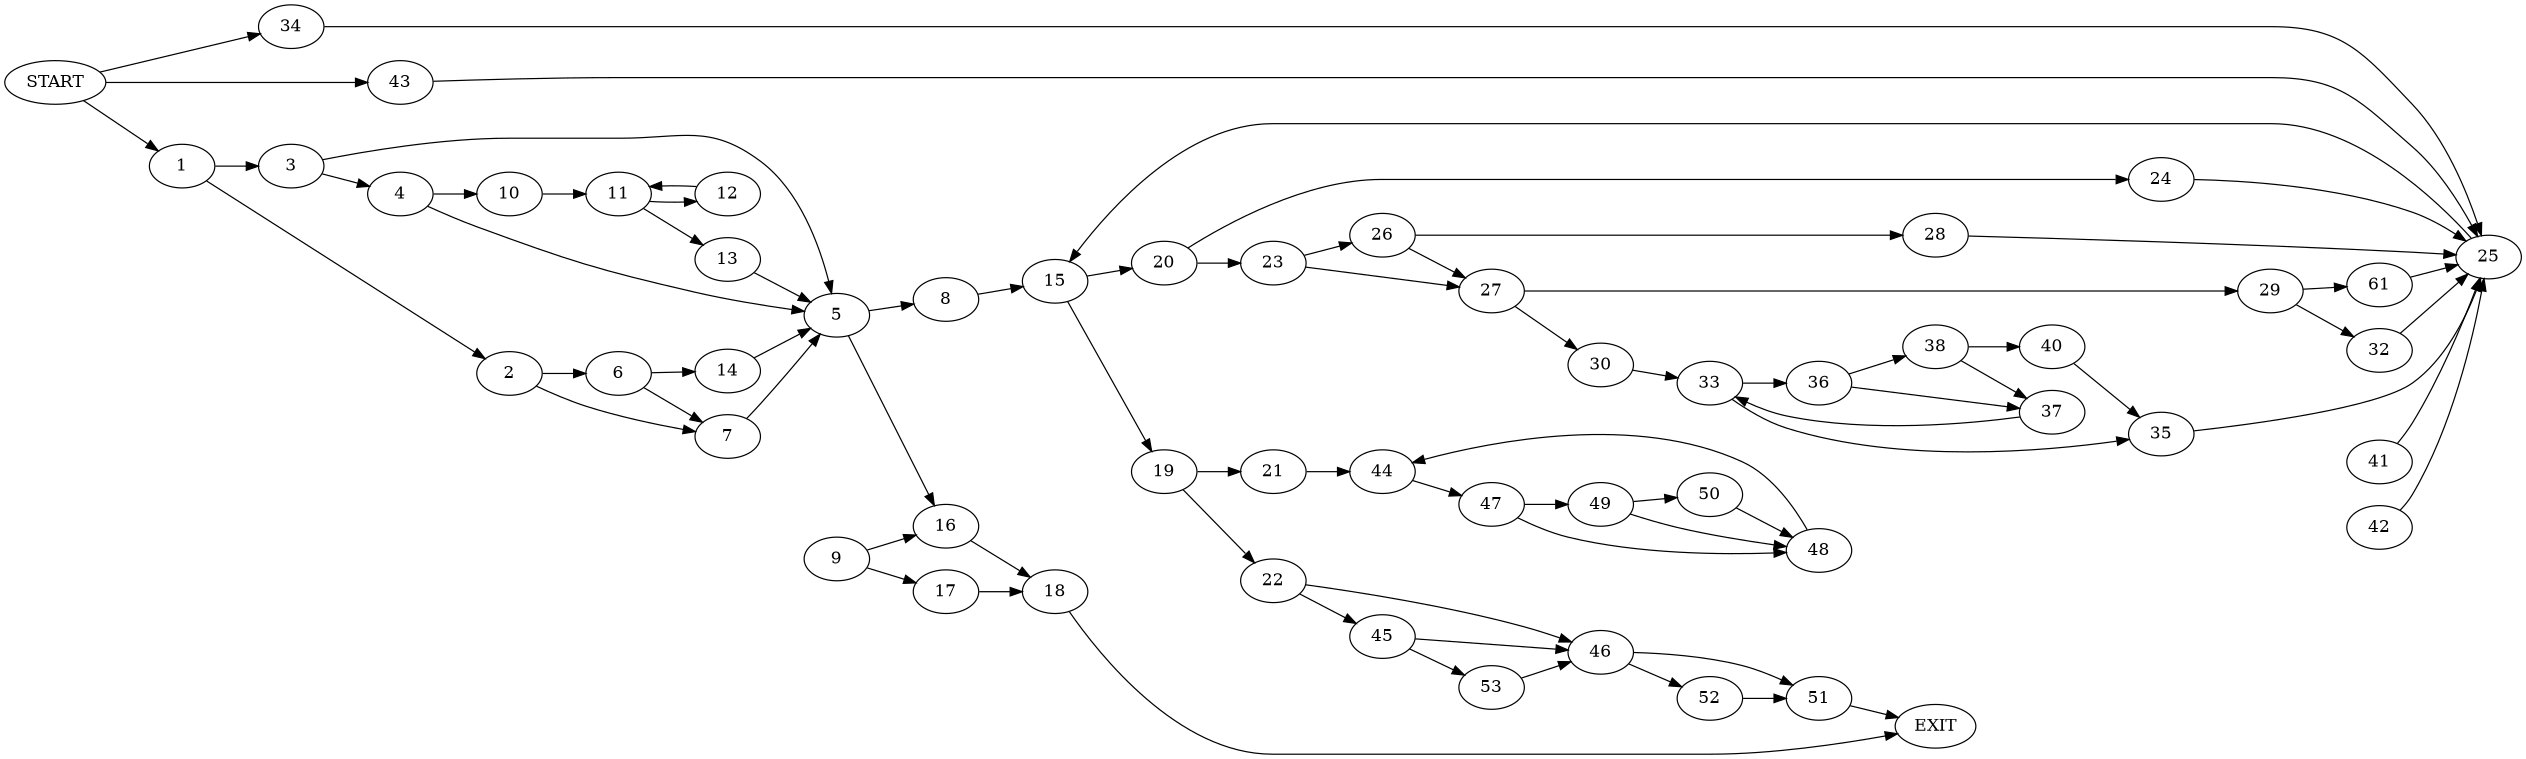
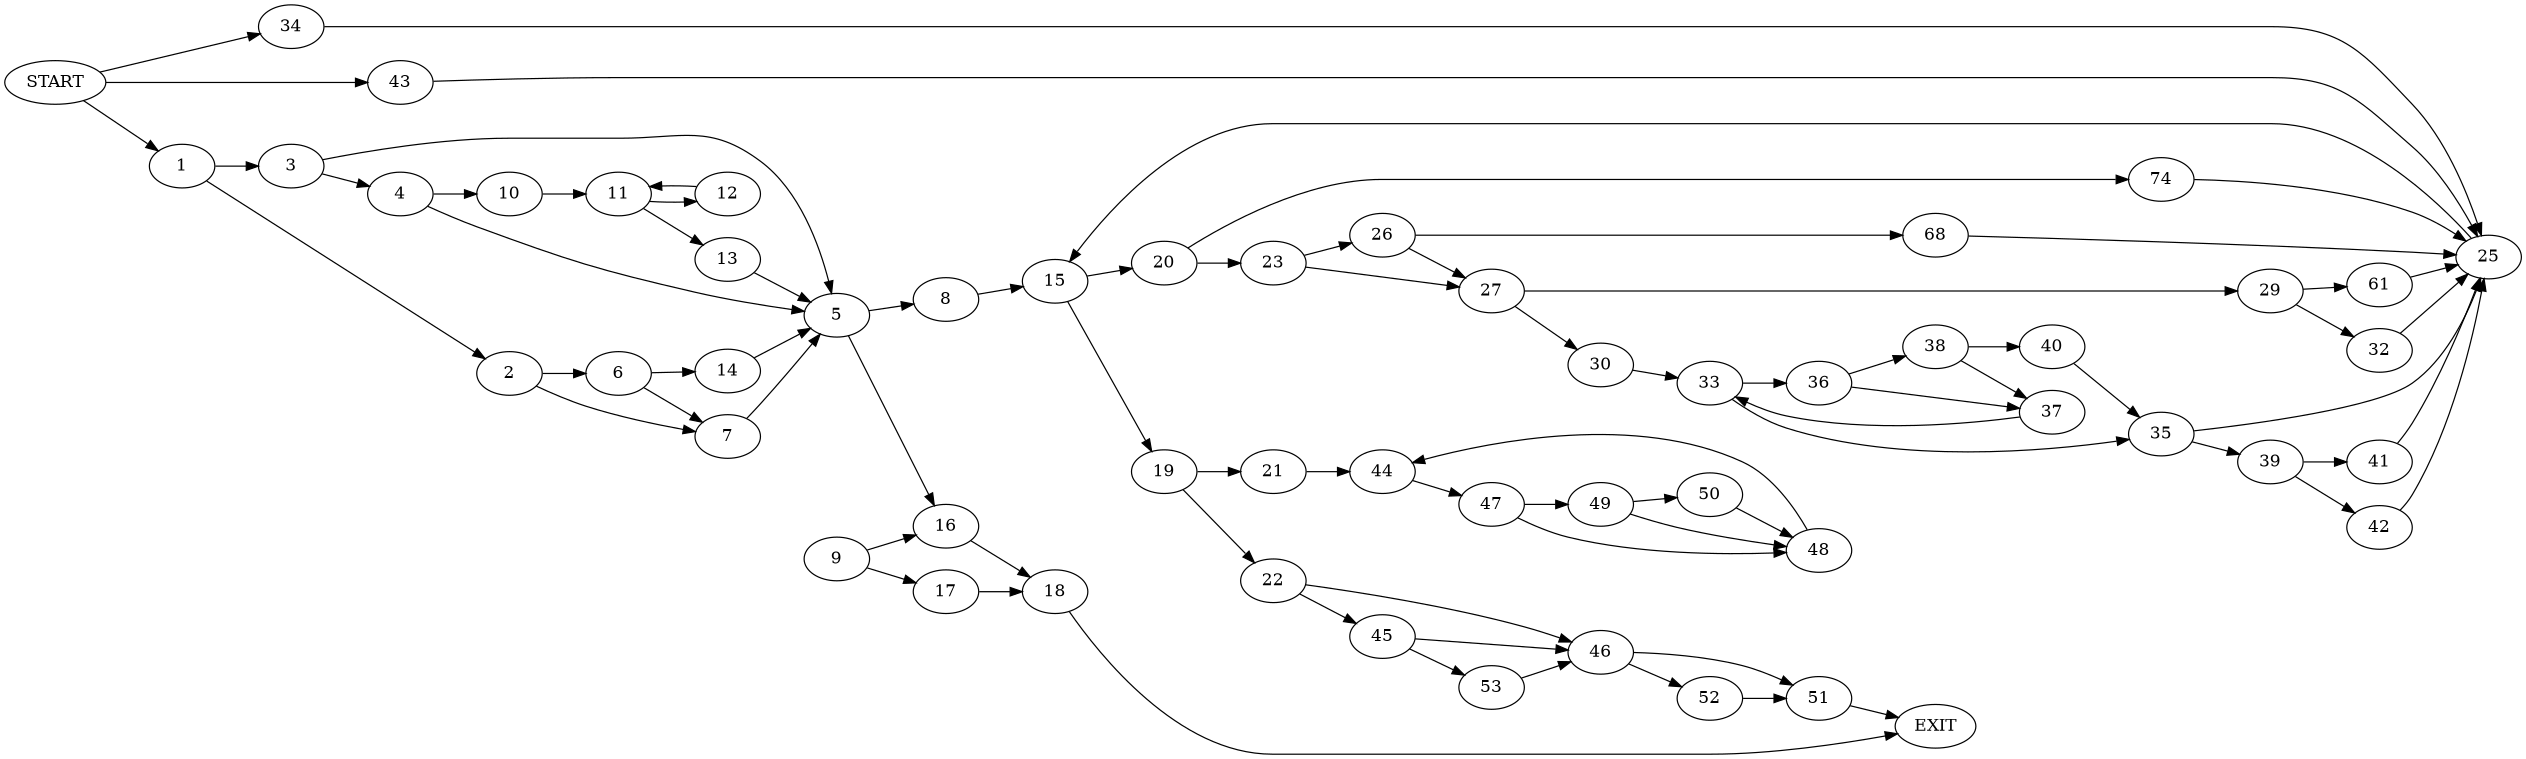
(2161, 179) -> (2161, 179)
(1936, 235) -> (1936, 235)
none -> (2270, 462)
